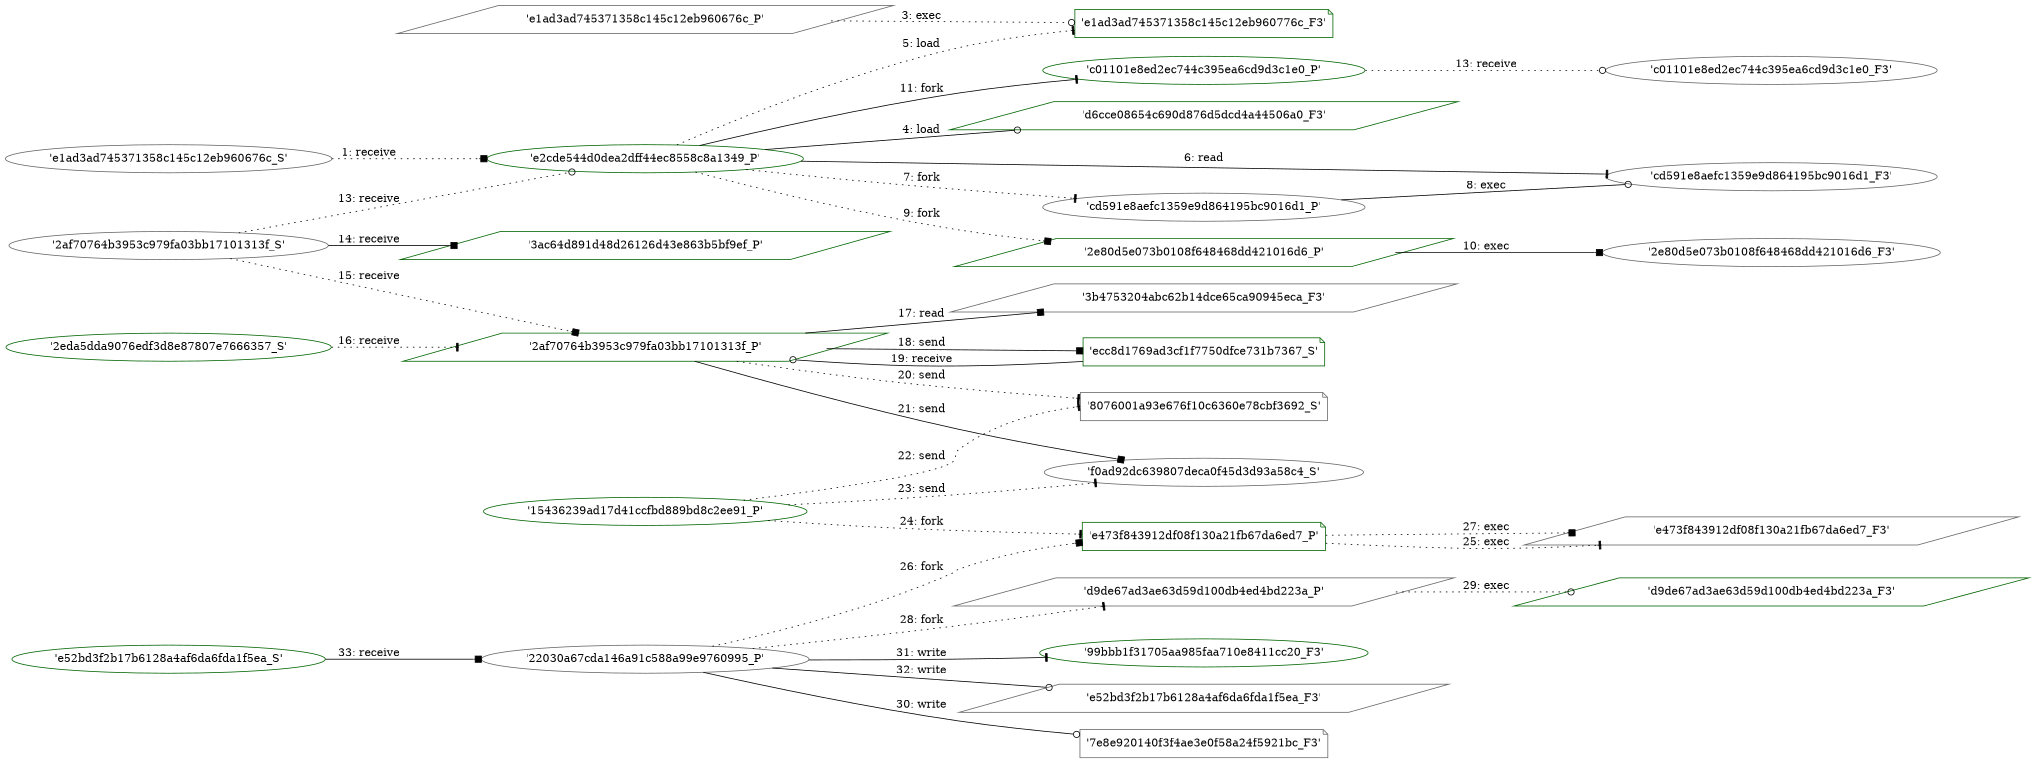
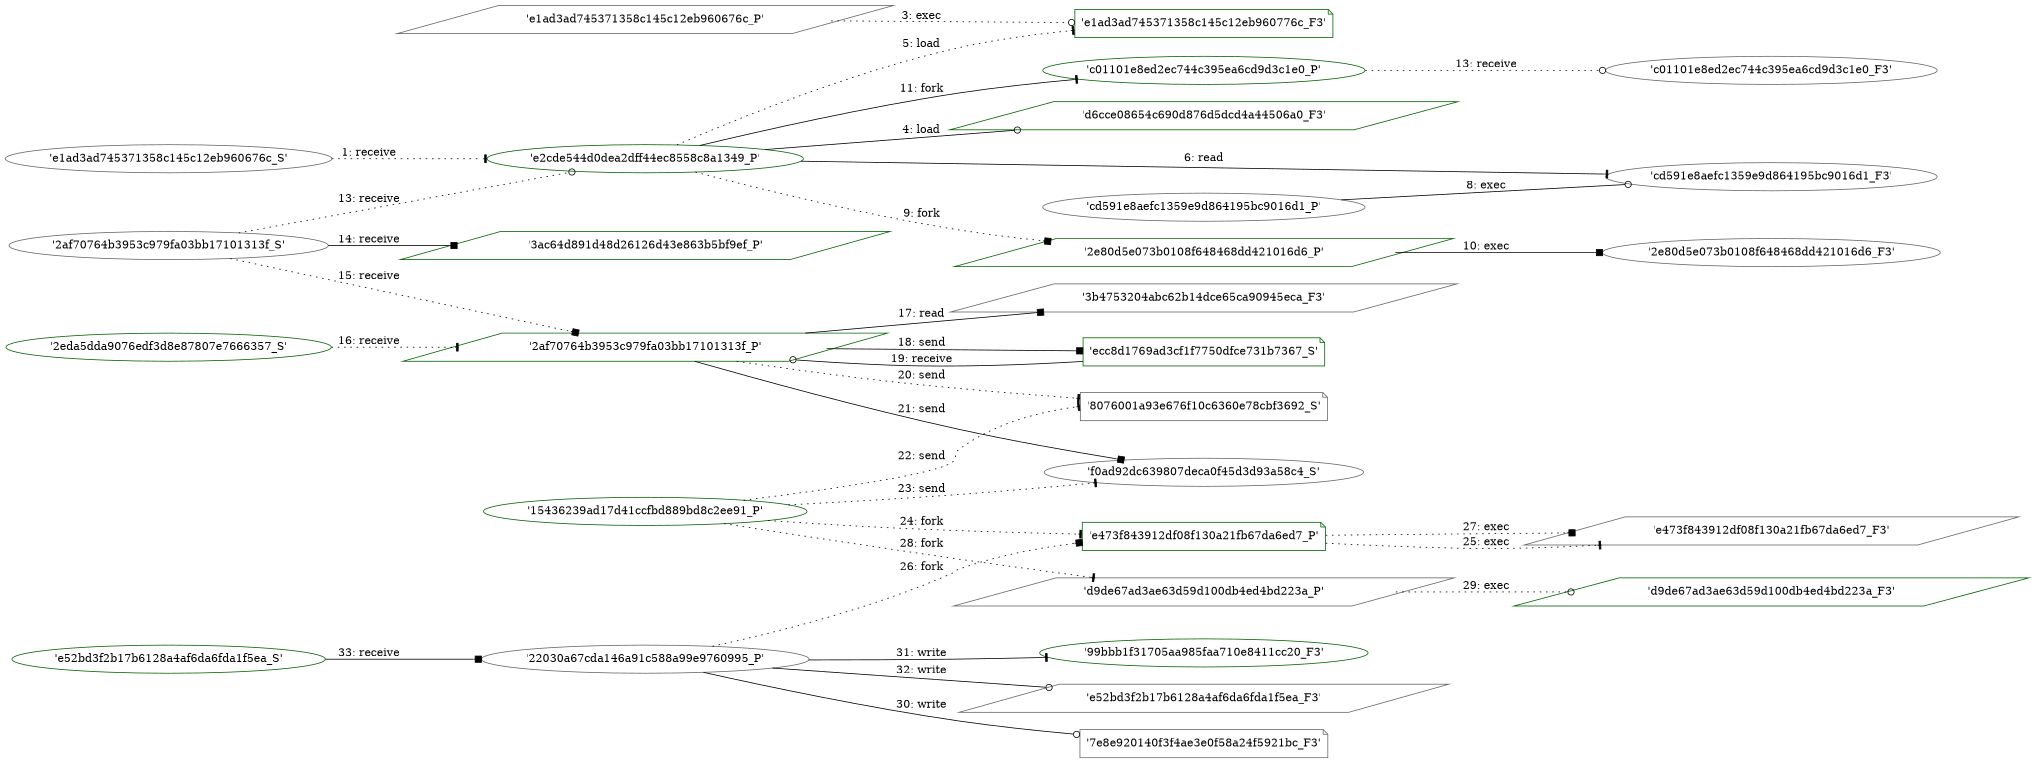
(406, 159) -> (406, 159)
(909, 185) -> none
(927, 629) -> (907, 552)
